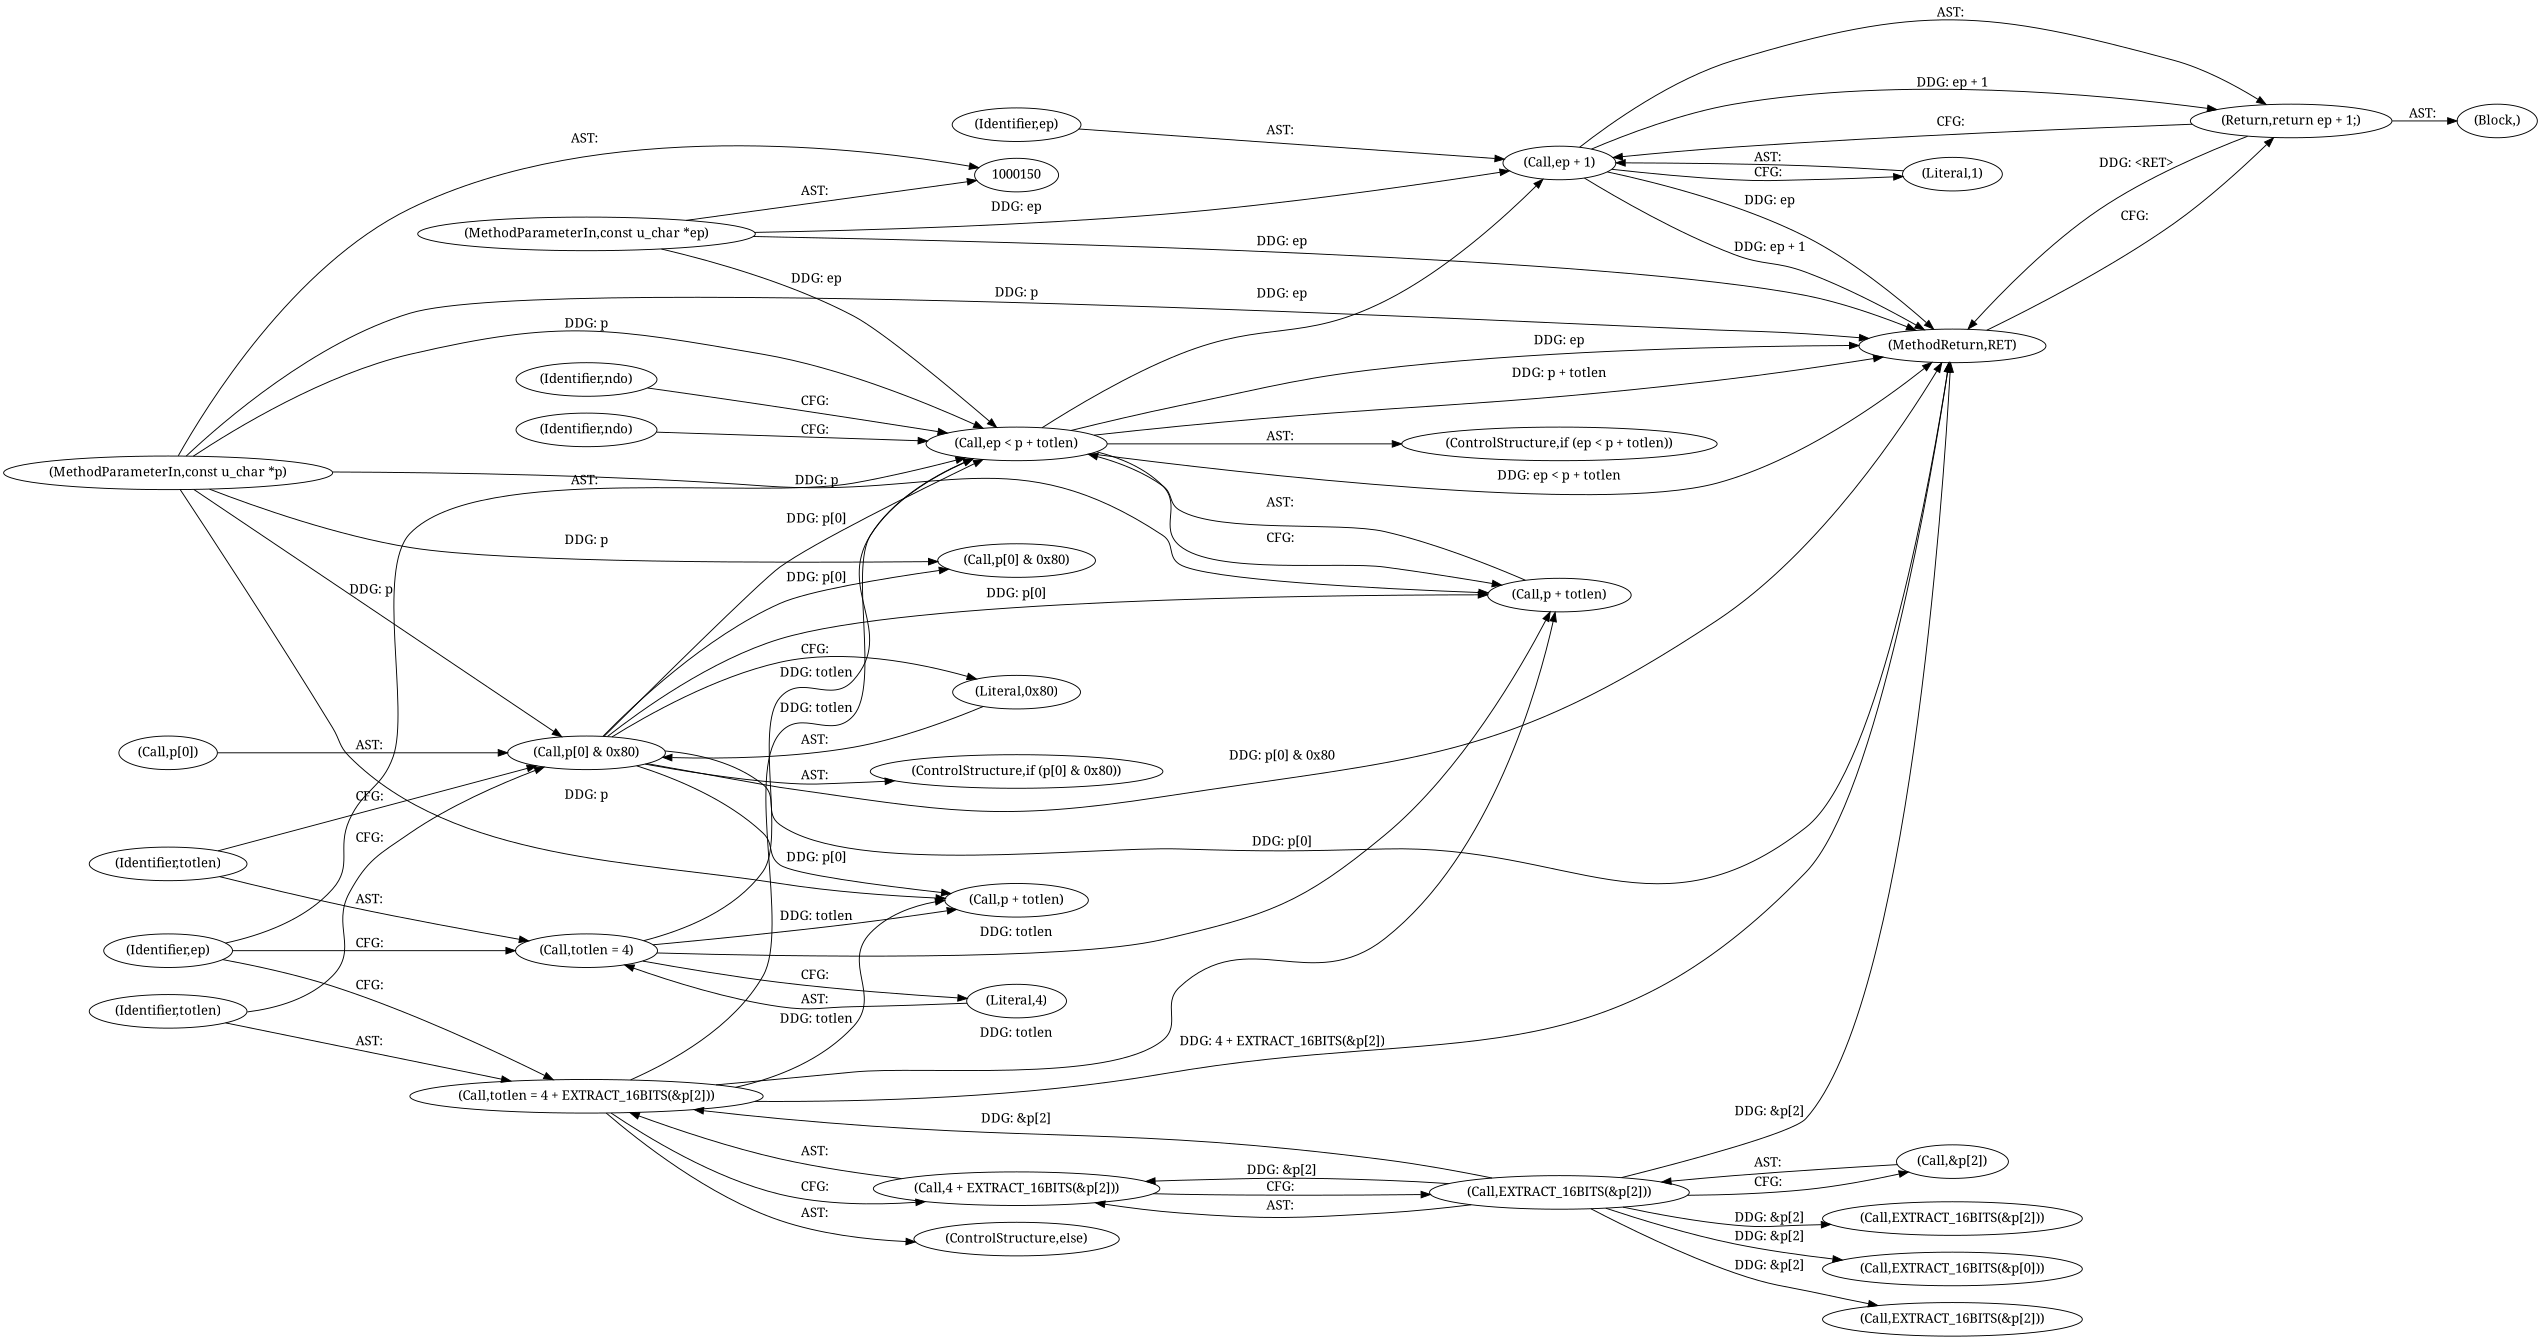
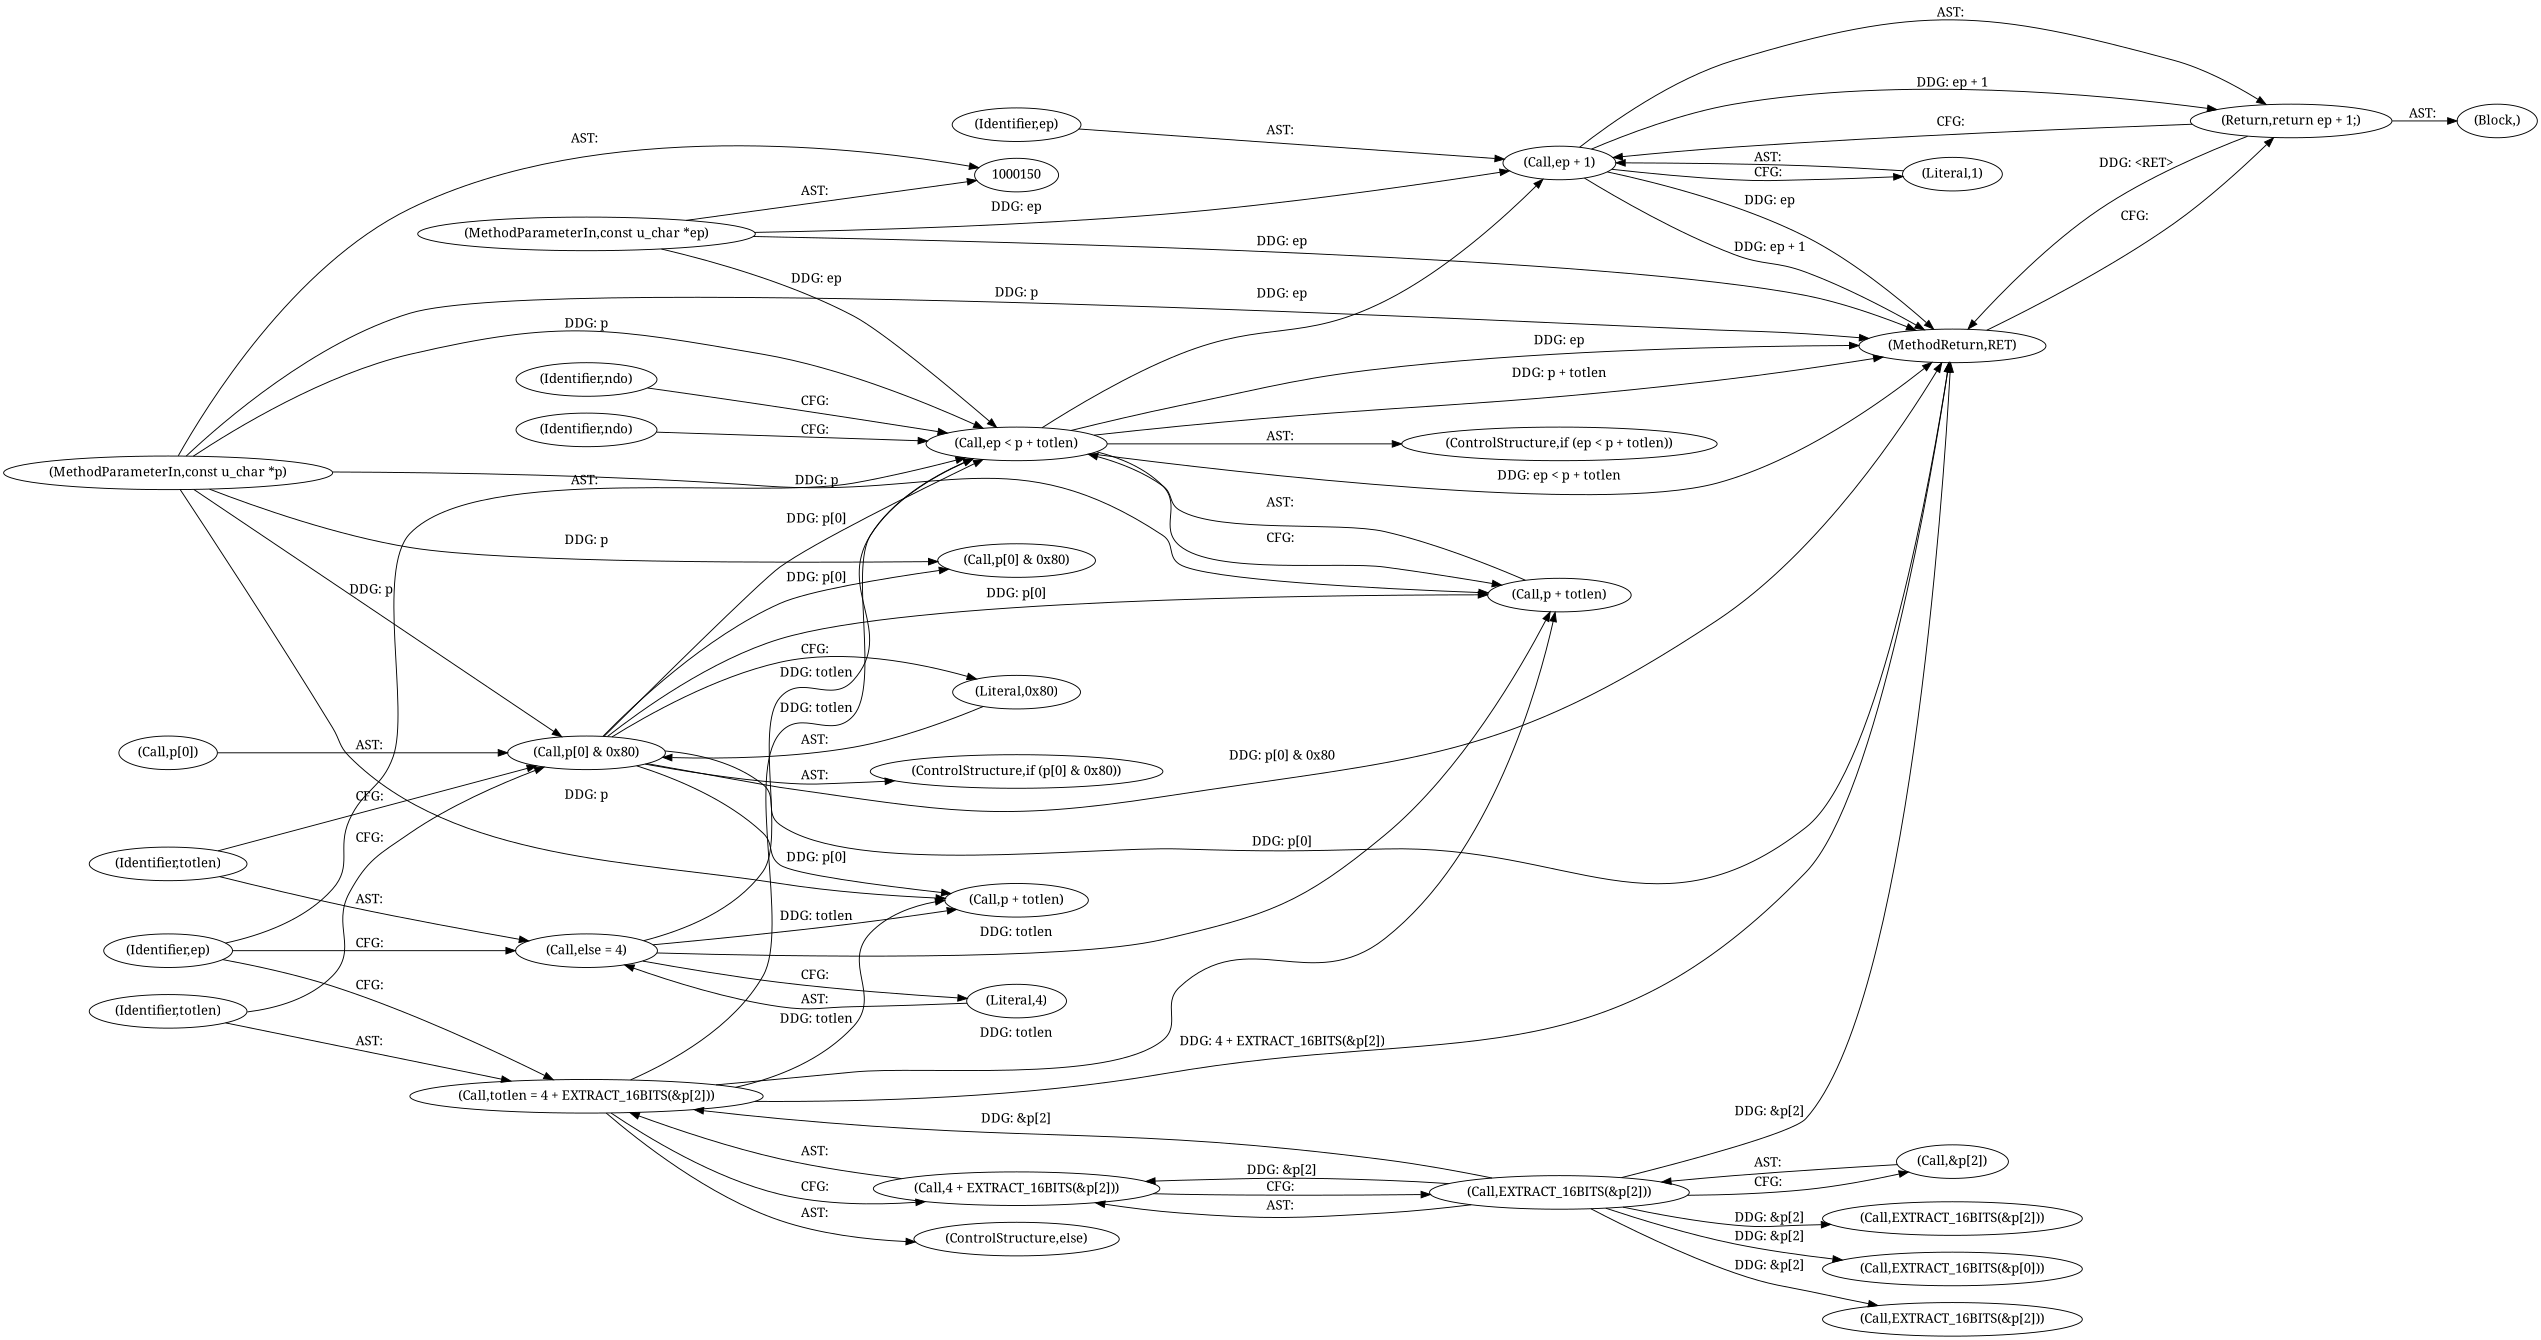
(587, 951) -> (587, 951)
